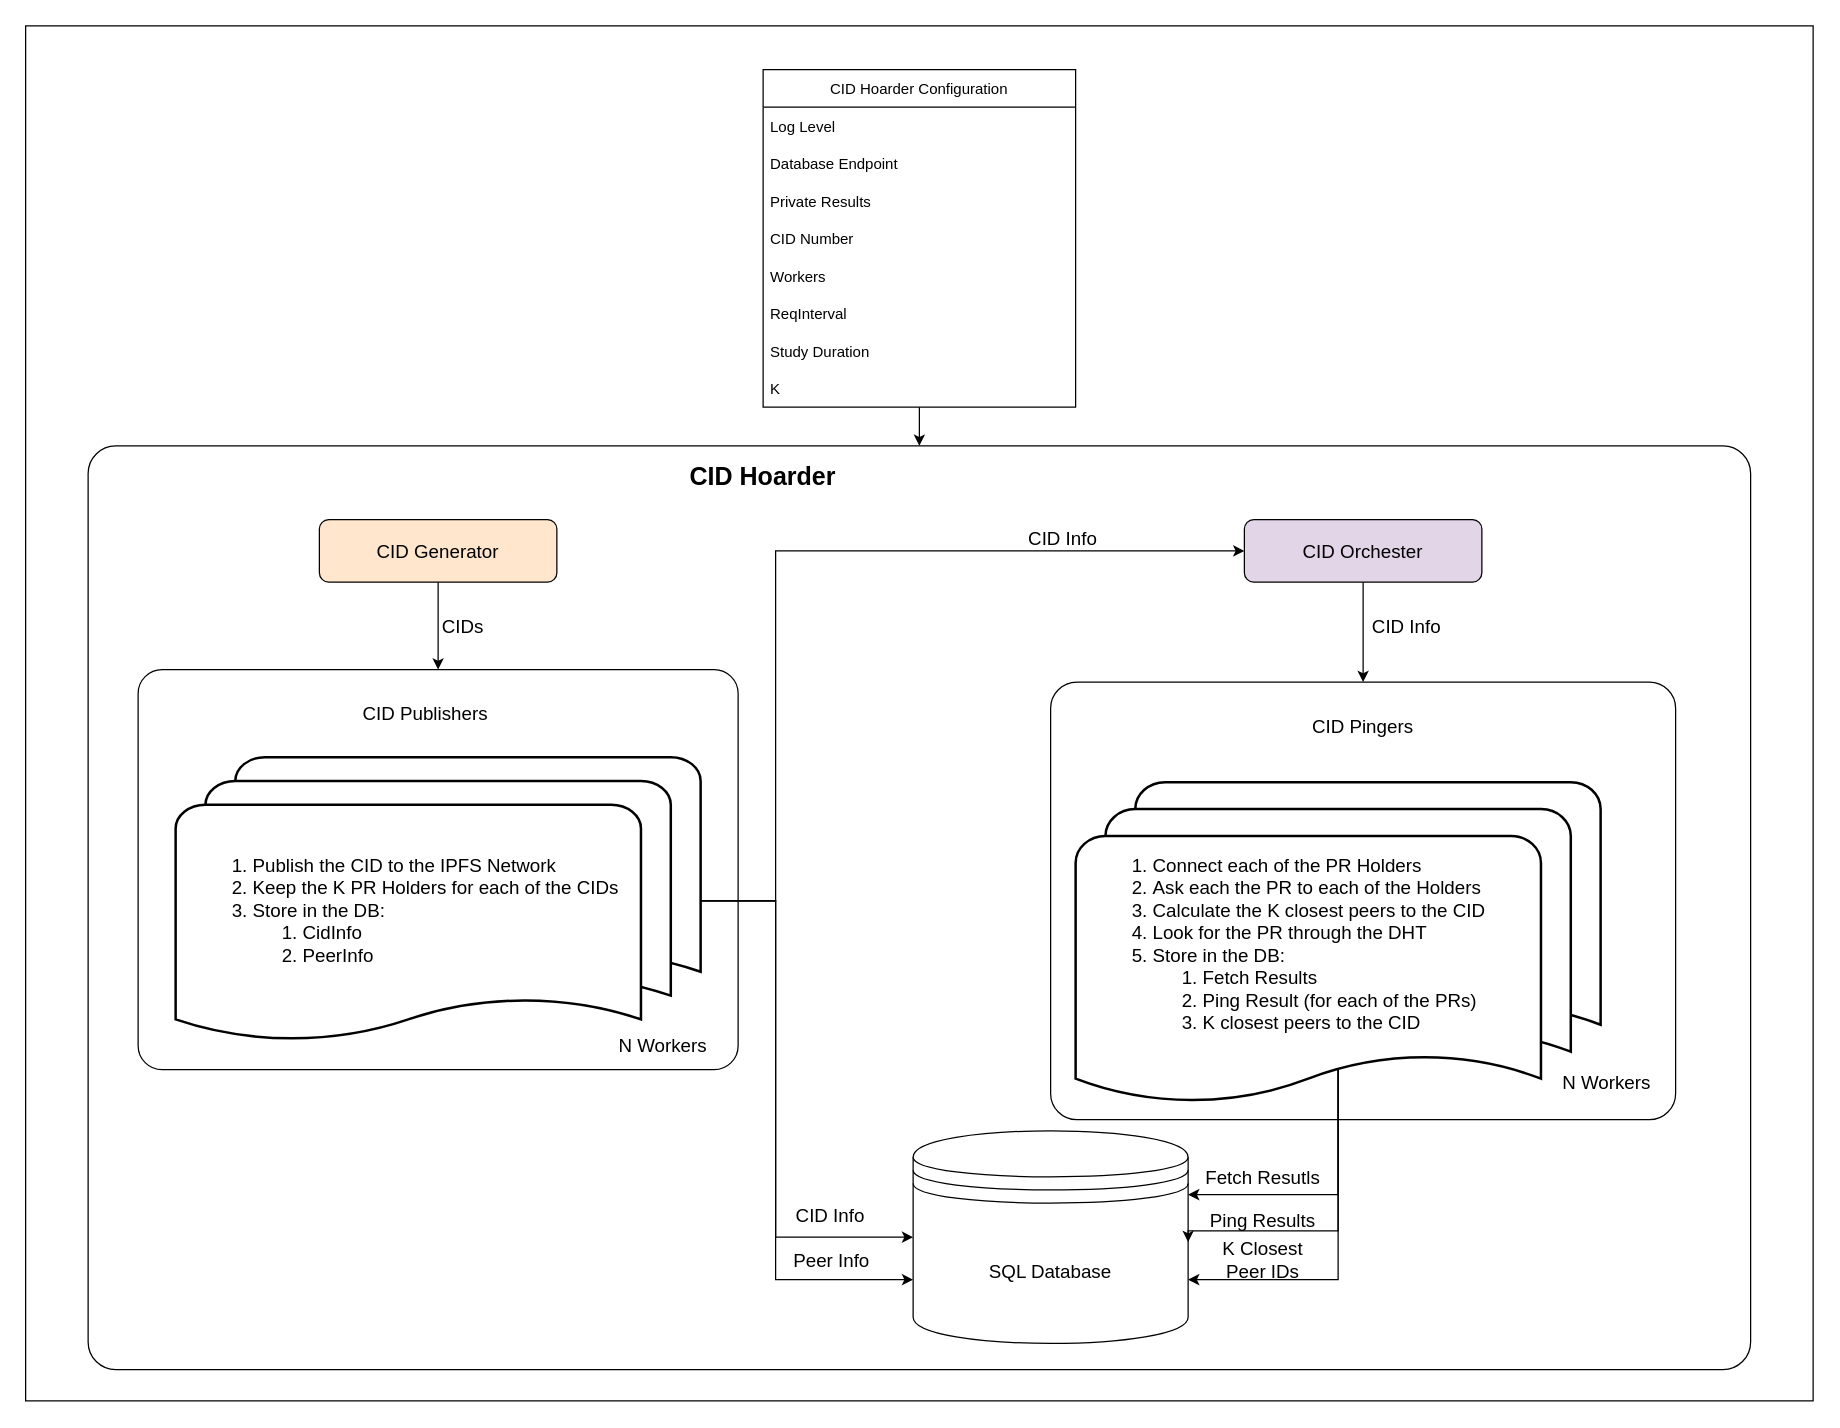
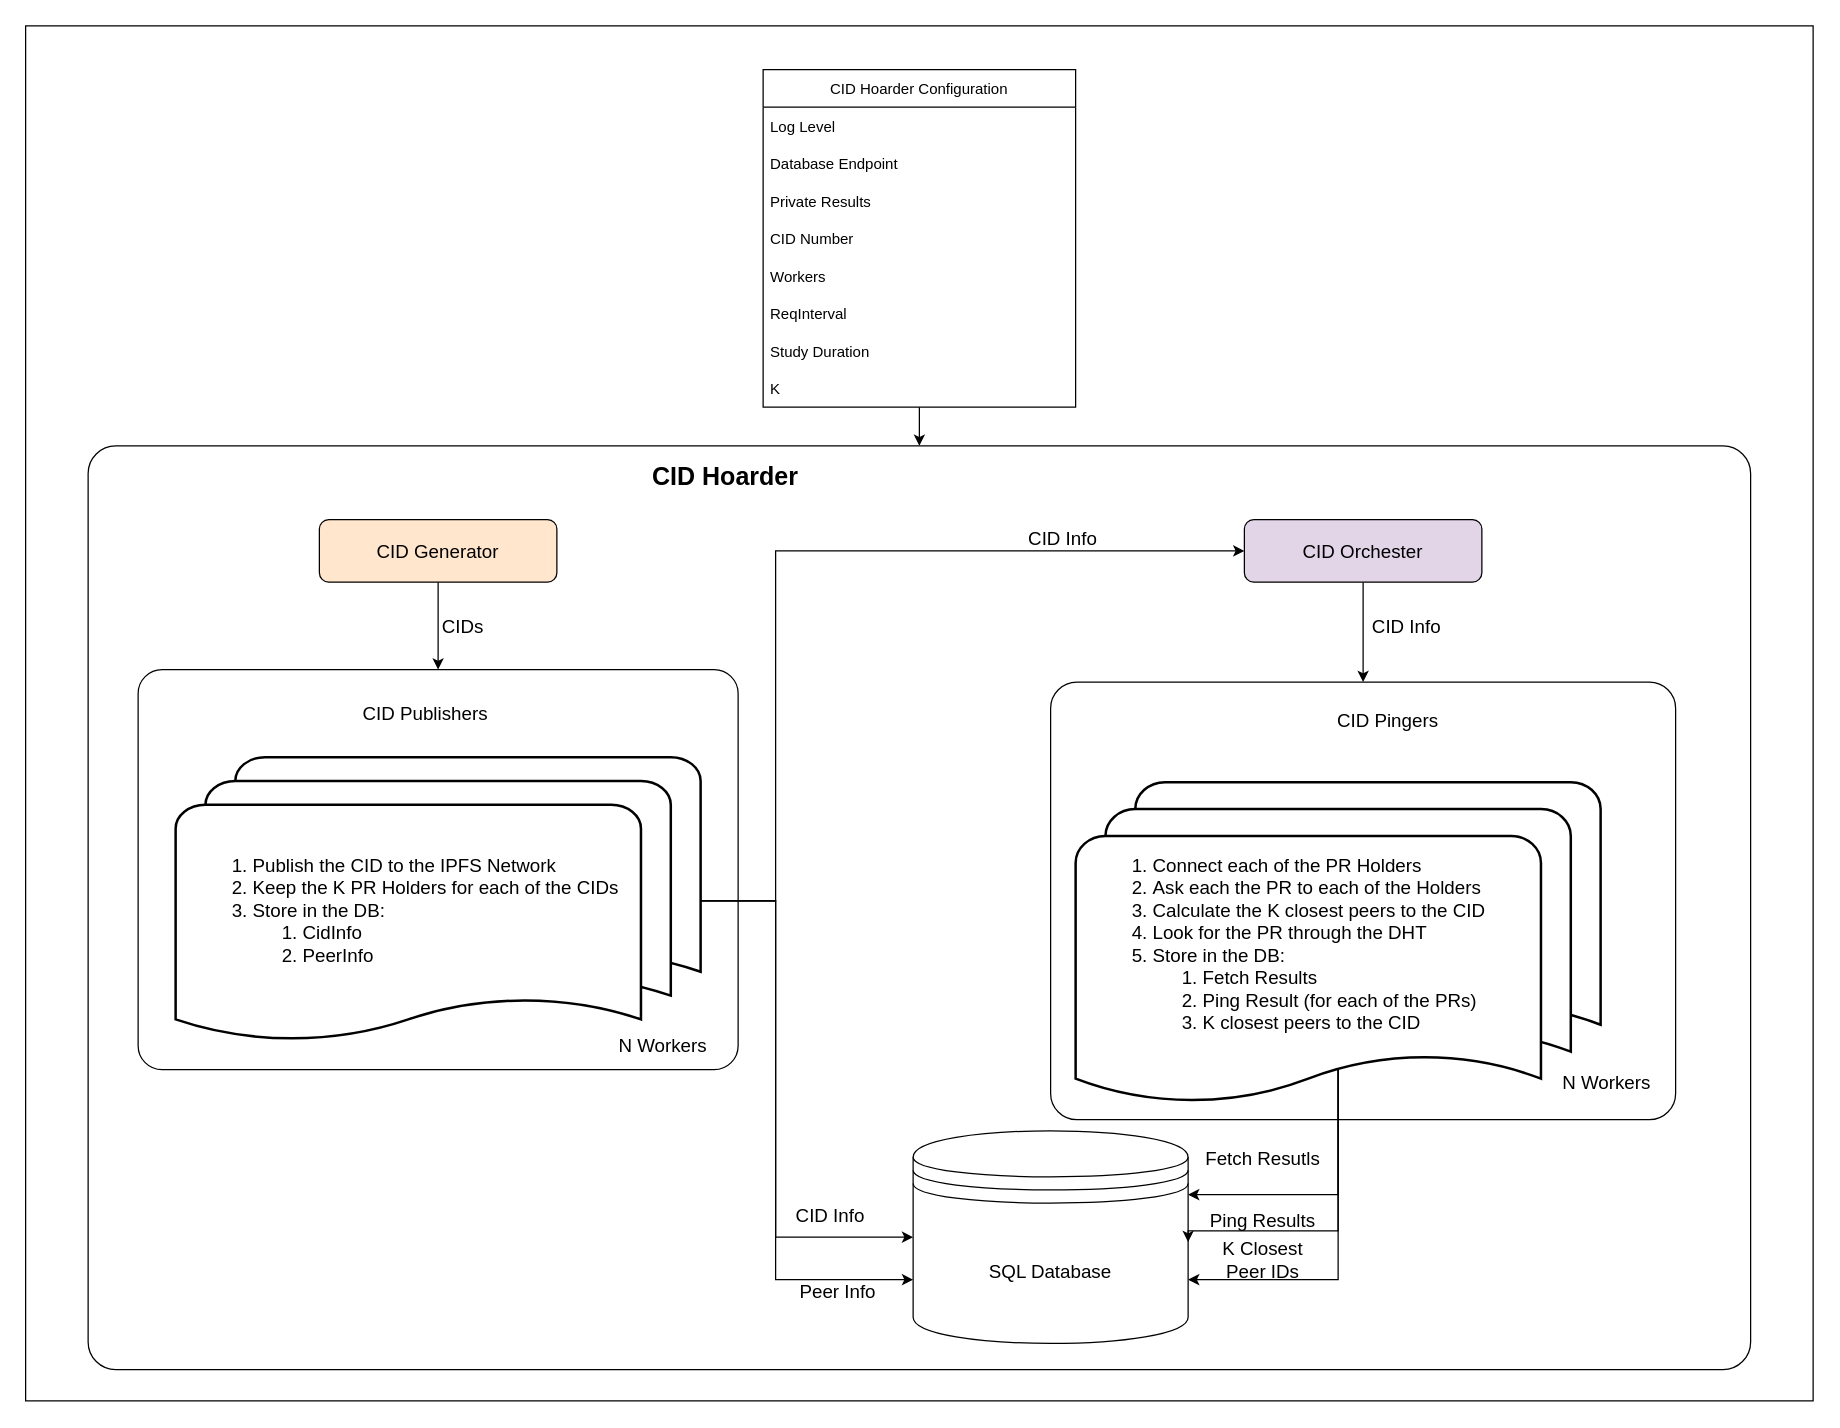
(763, 476) -> (726, 476)
(1363, 726) -> (1388, 719)
(1263, 1177) -> (1263, 1158)
(832, 1259) -> (838, 1291)
